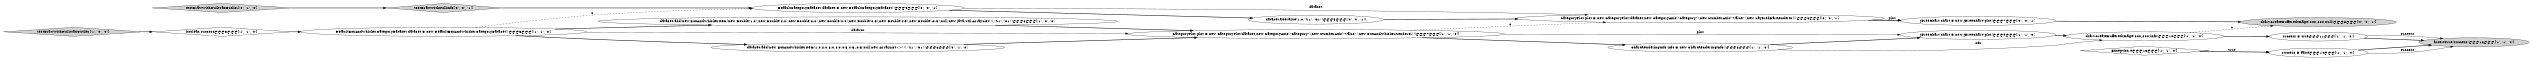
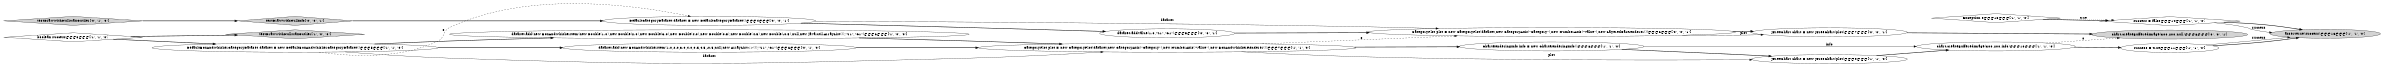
(146, 32) -> (183, 36)
(2318, 53) -> (2170, 21)
